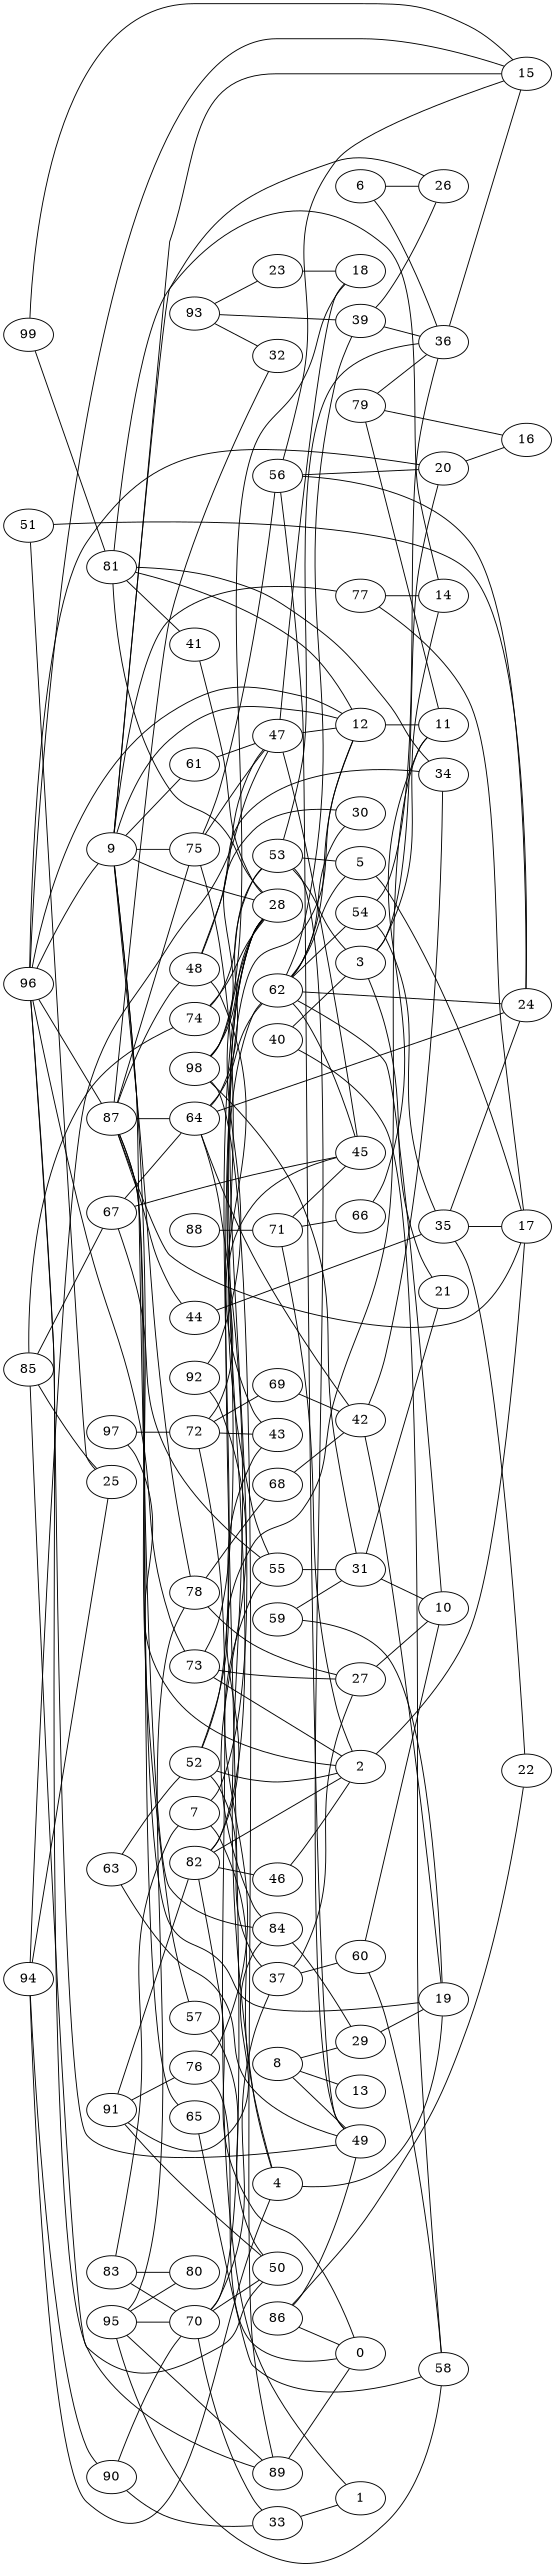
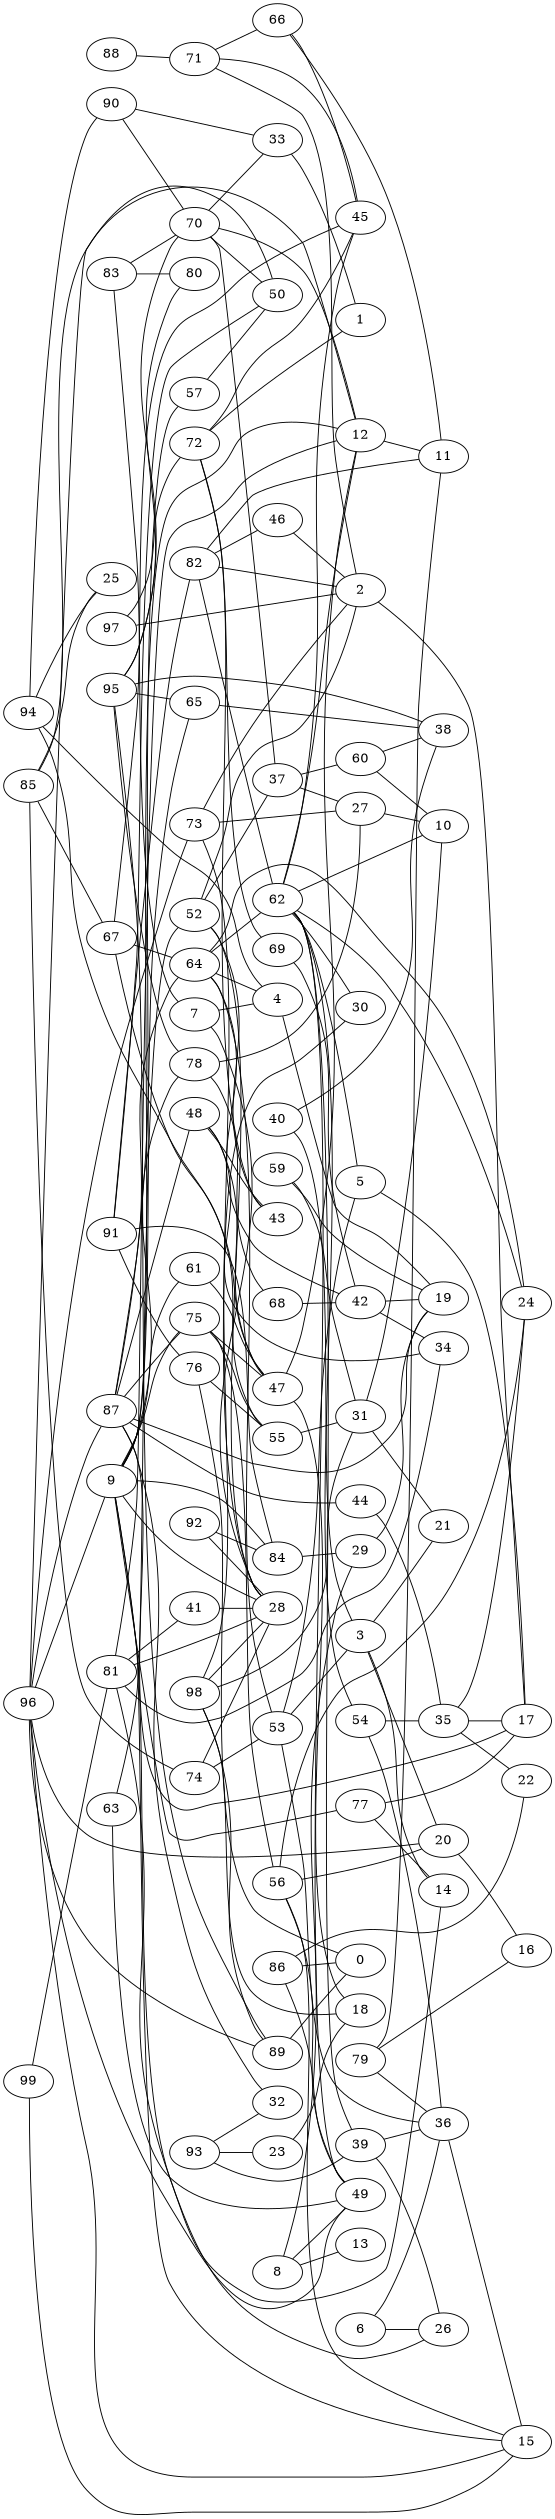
(29, 526) -> none
none -> (160, 697)
(323, 934) -> (326, 102)
(319, 1499) -> (319, 1547)
(255, 2212) -> none
(444, 2369) -> (444, 730)
